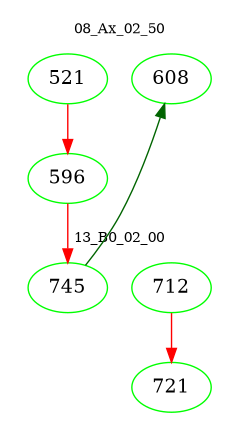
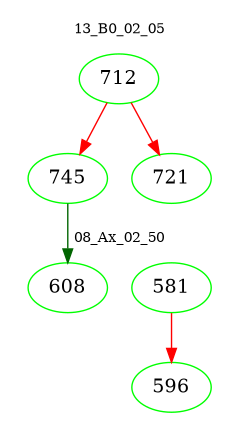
(68, 79) -> (172, 288)
(68, 234) -> (97, 122)
(120, 239) -> (120, 30)
